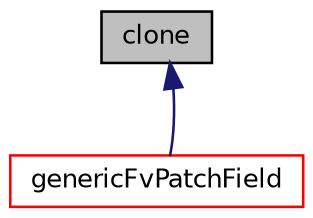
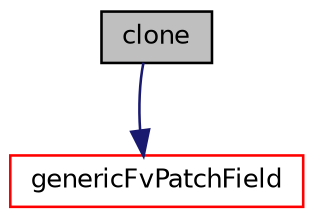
(174, 122) -> (140, 97)
